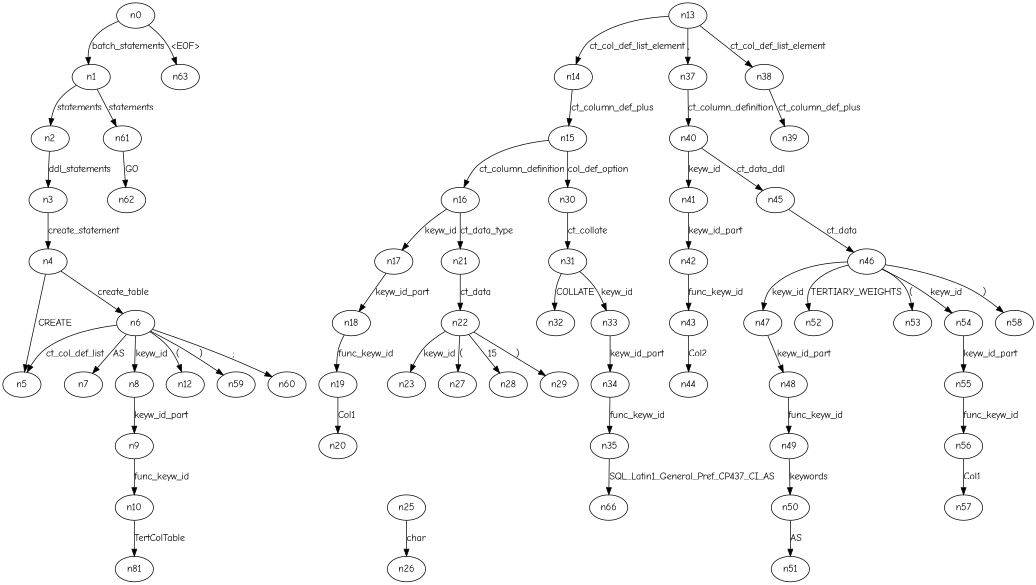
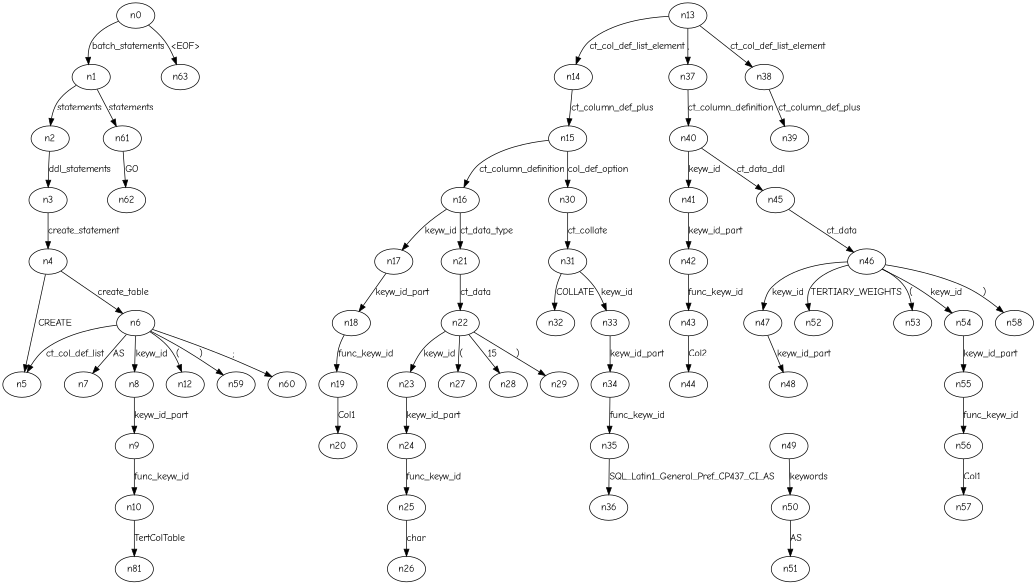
(789, 412) -> none
none -> (406, 446)
(609, 508) -> (609, 508)
